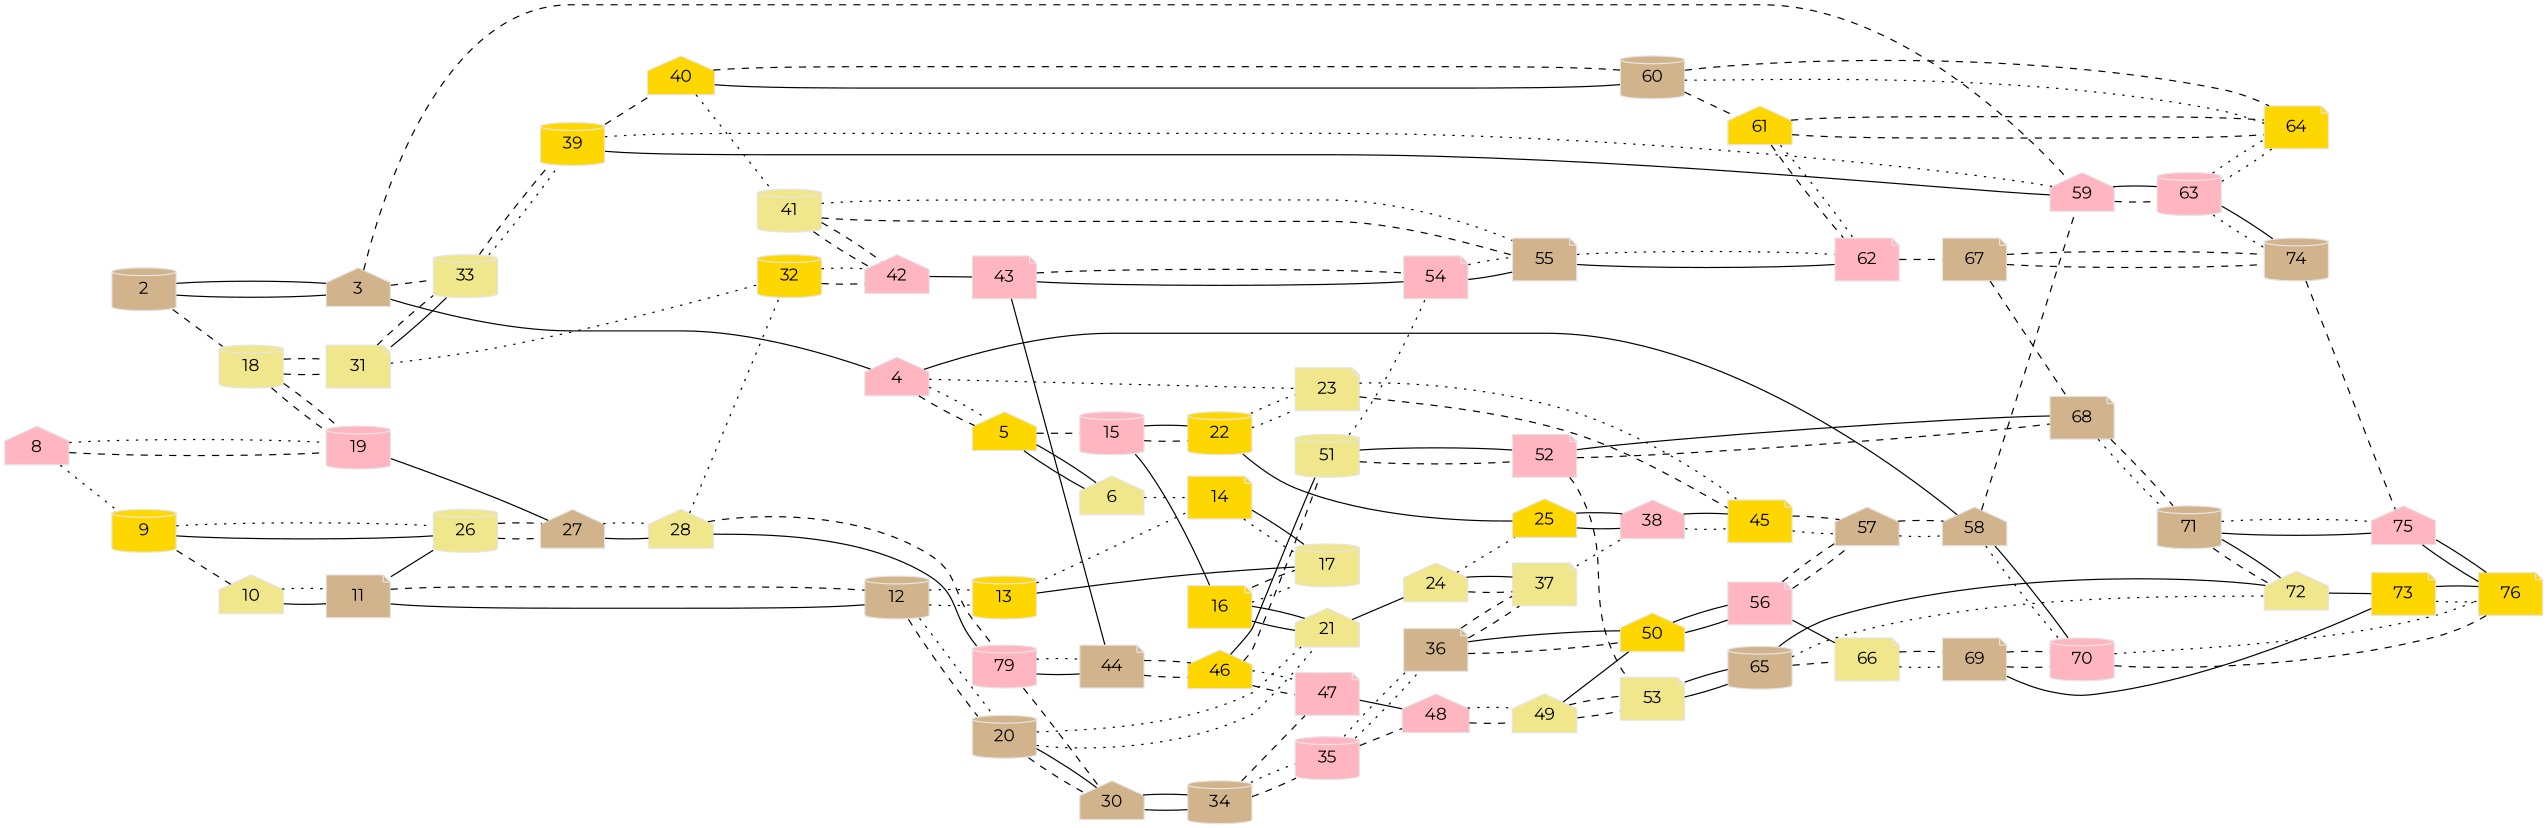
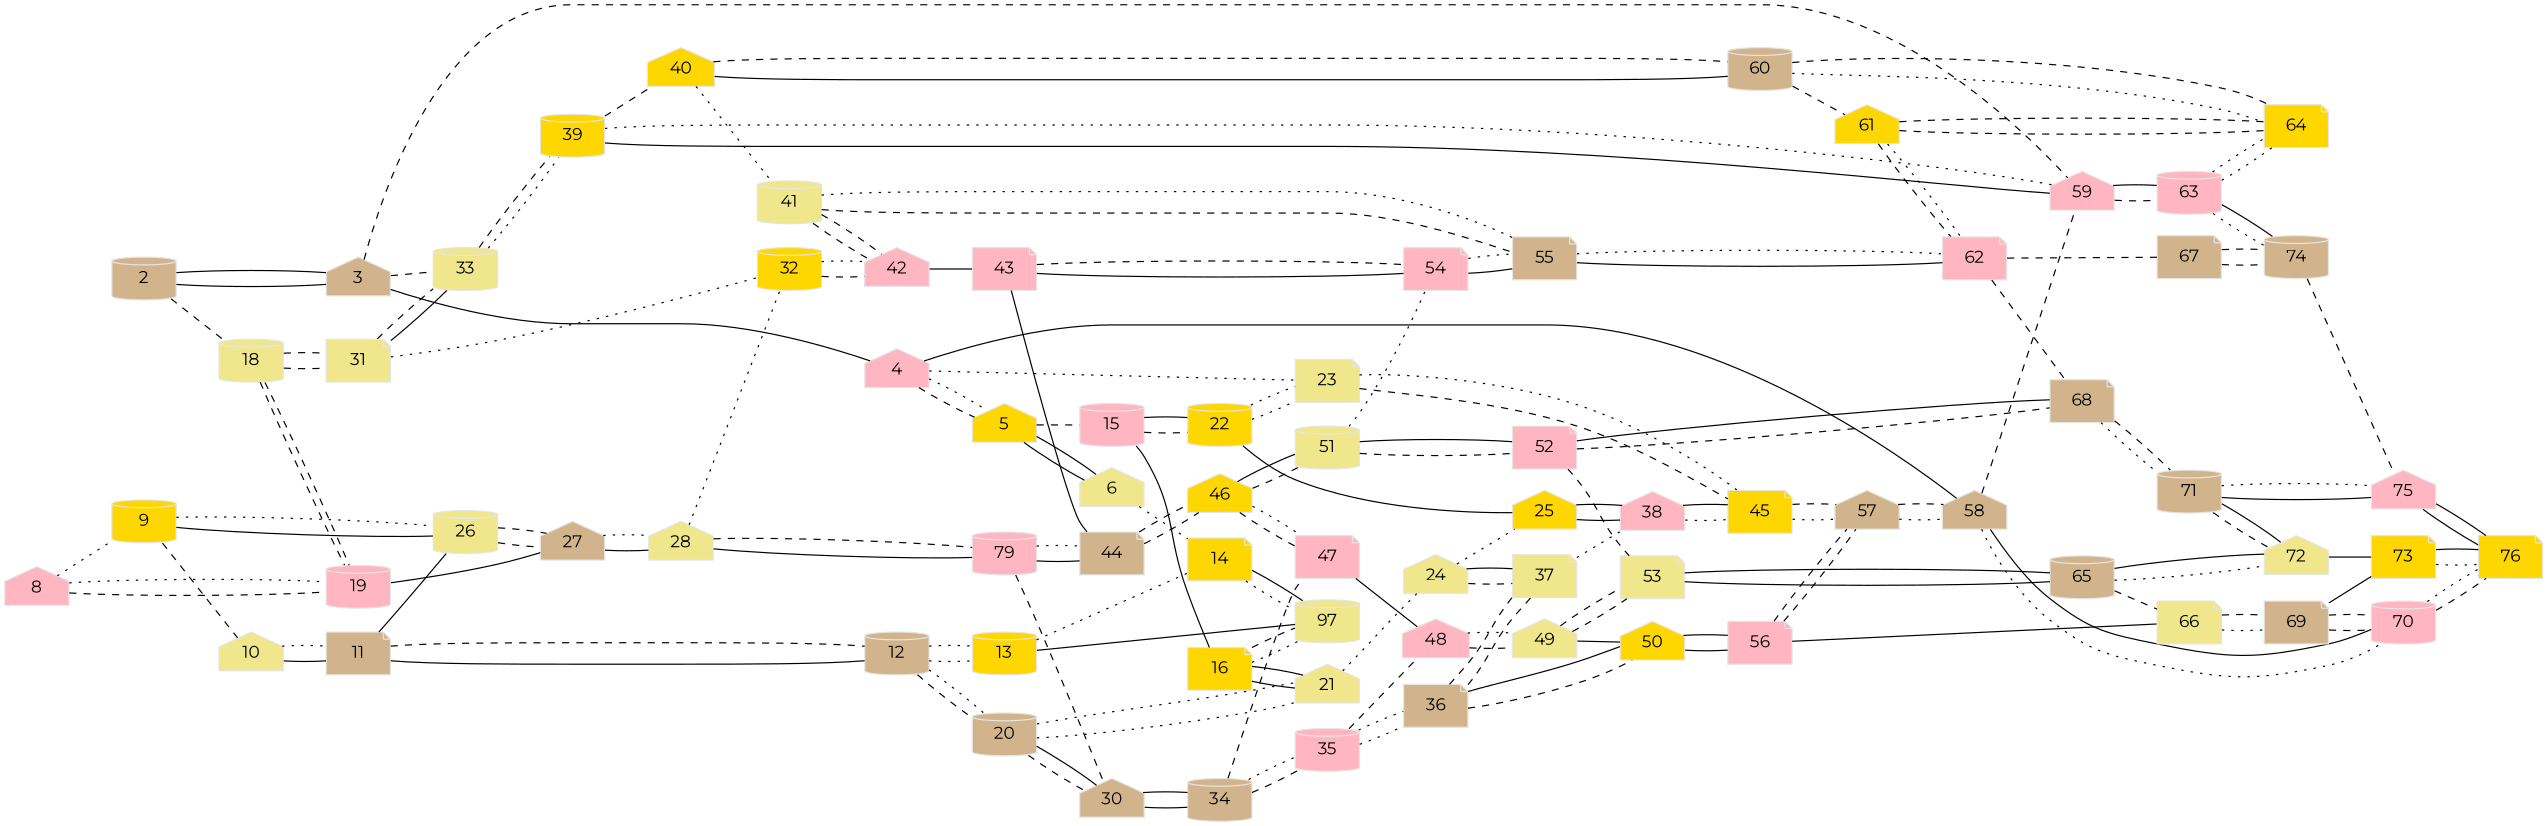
(2026, 336) -> (2027, 327)
(1327, 565) -> (1327, 621)
(1378, 609) -> (1380, 632)
